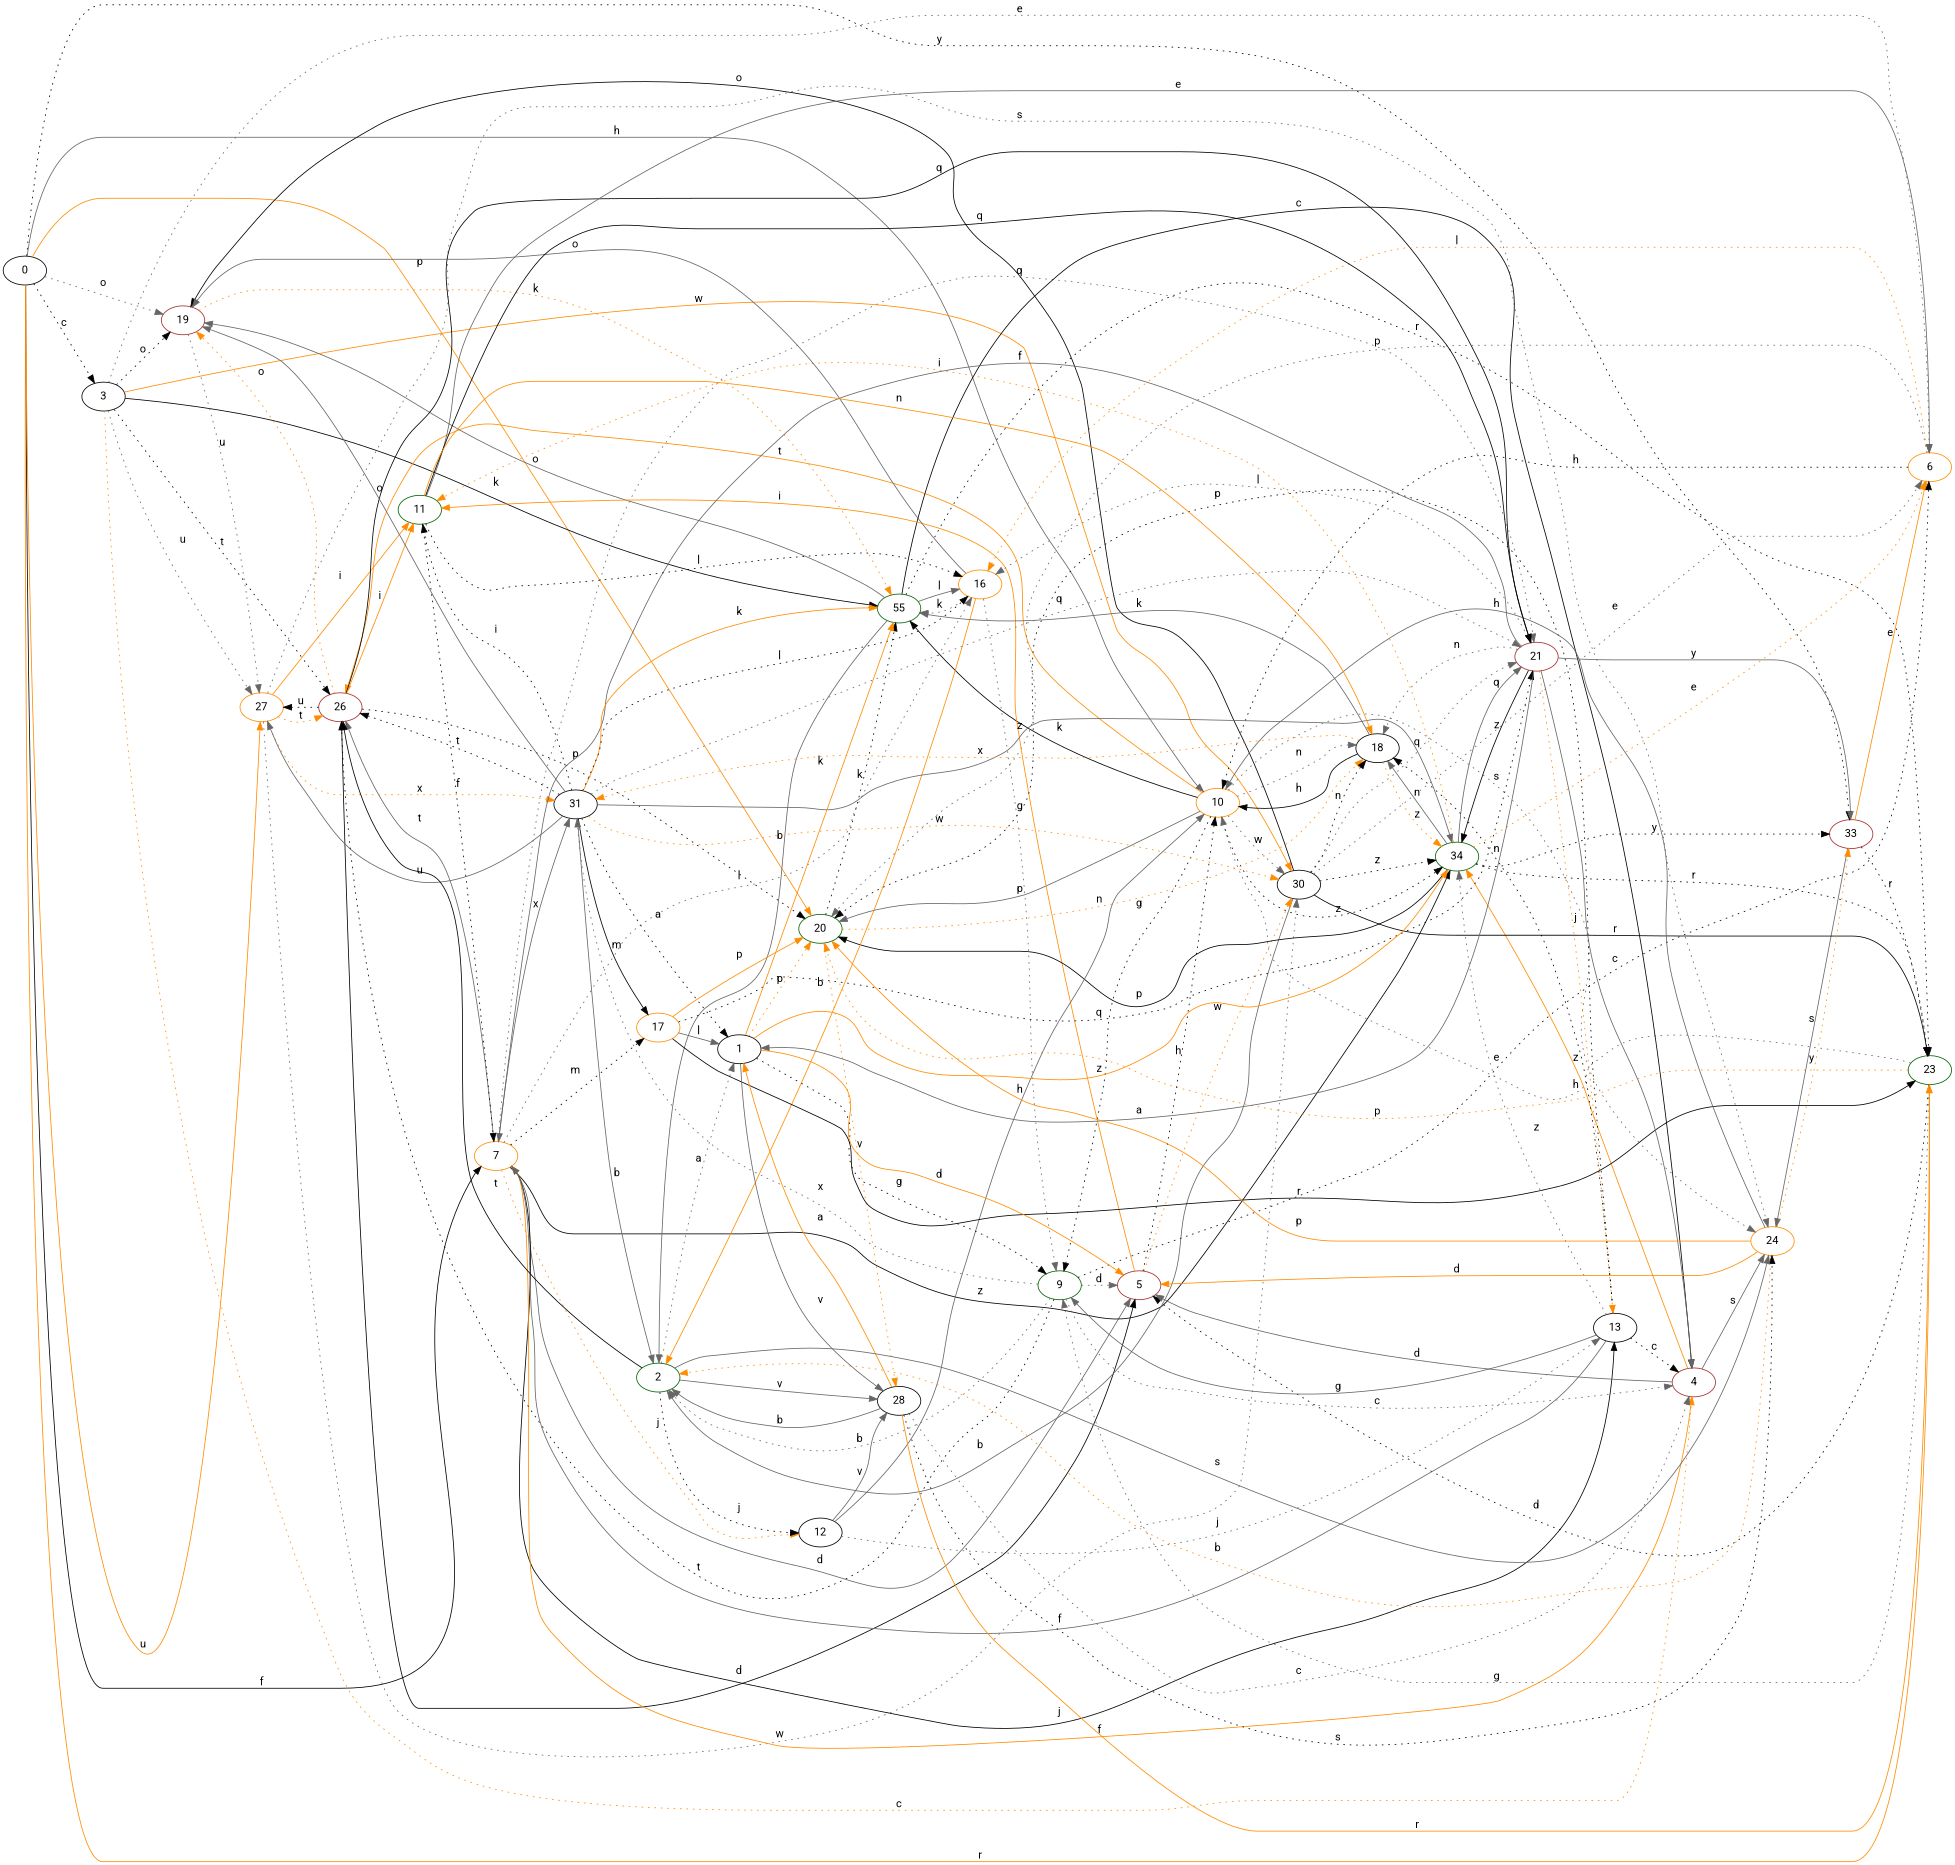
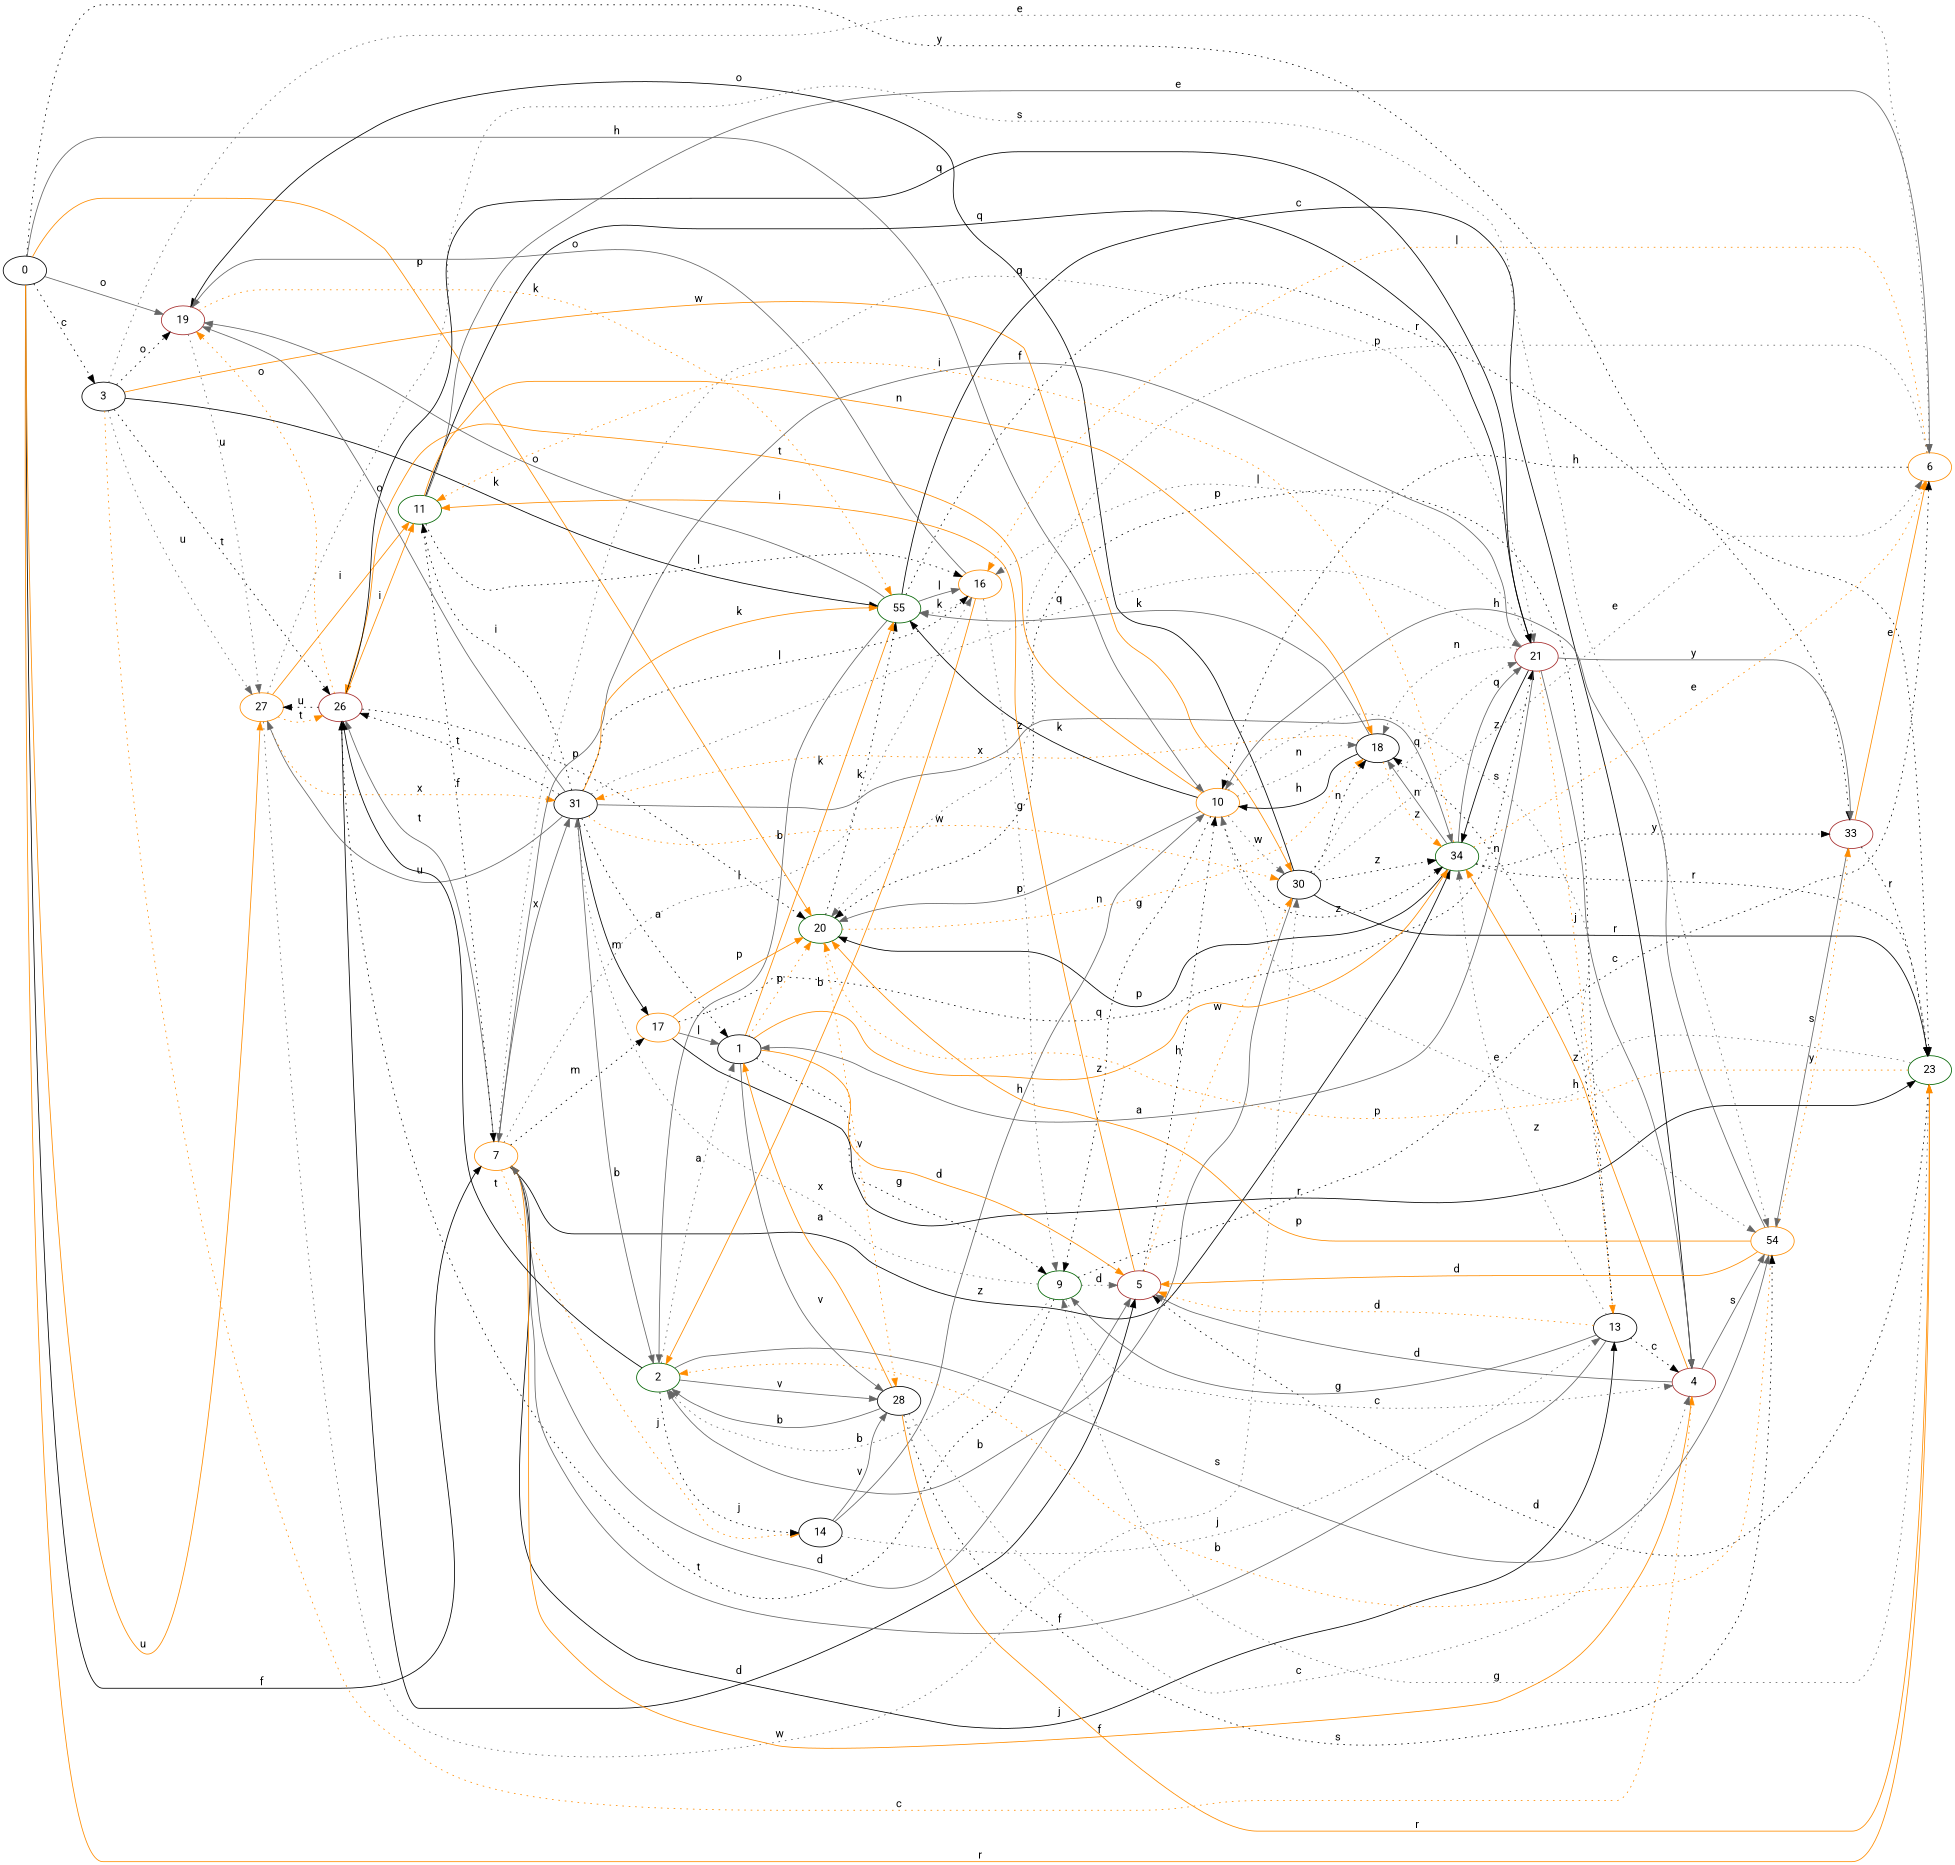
(100, 294) -> (100, 294)
(1773, 1241) -> (1773, 1241)
none -> (1379, 1312)
(820, 1533) -> (820, 1533)
